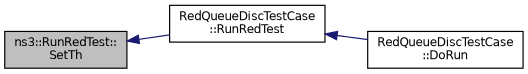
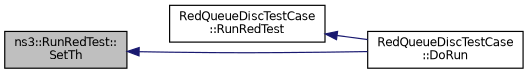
(154, 37) -> (253, 53)
